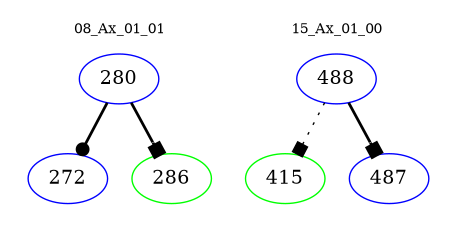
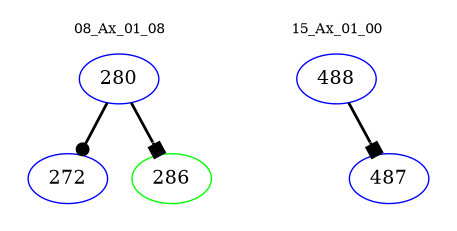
(120, 30) -> (120, 30)
(285, 179) -> none
